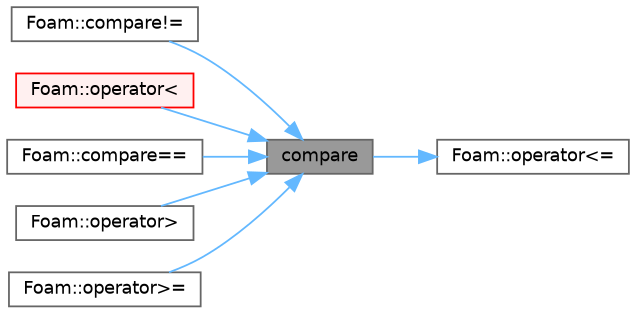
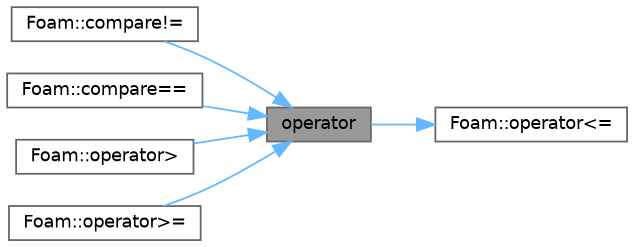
(105, 90) -> none
(320, 157) -> (319, 125)
